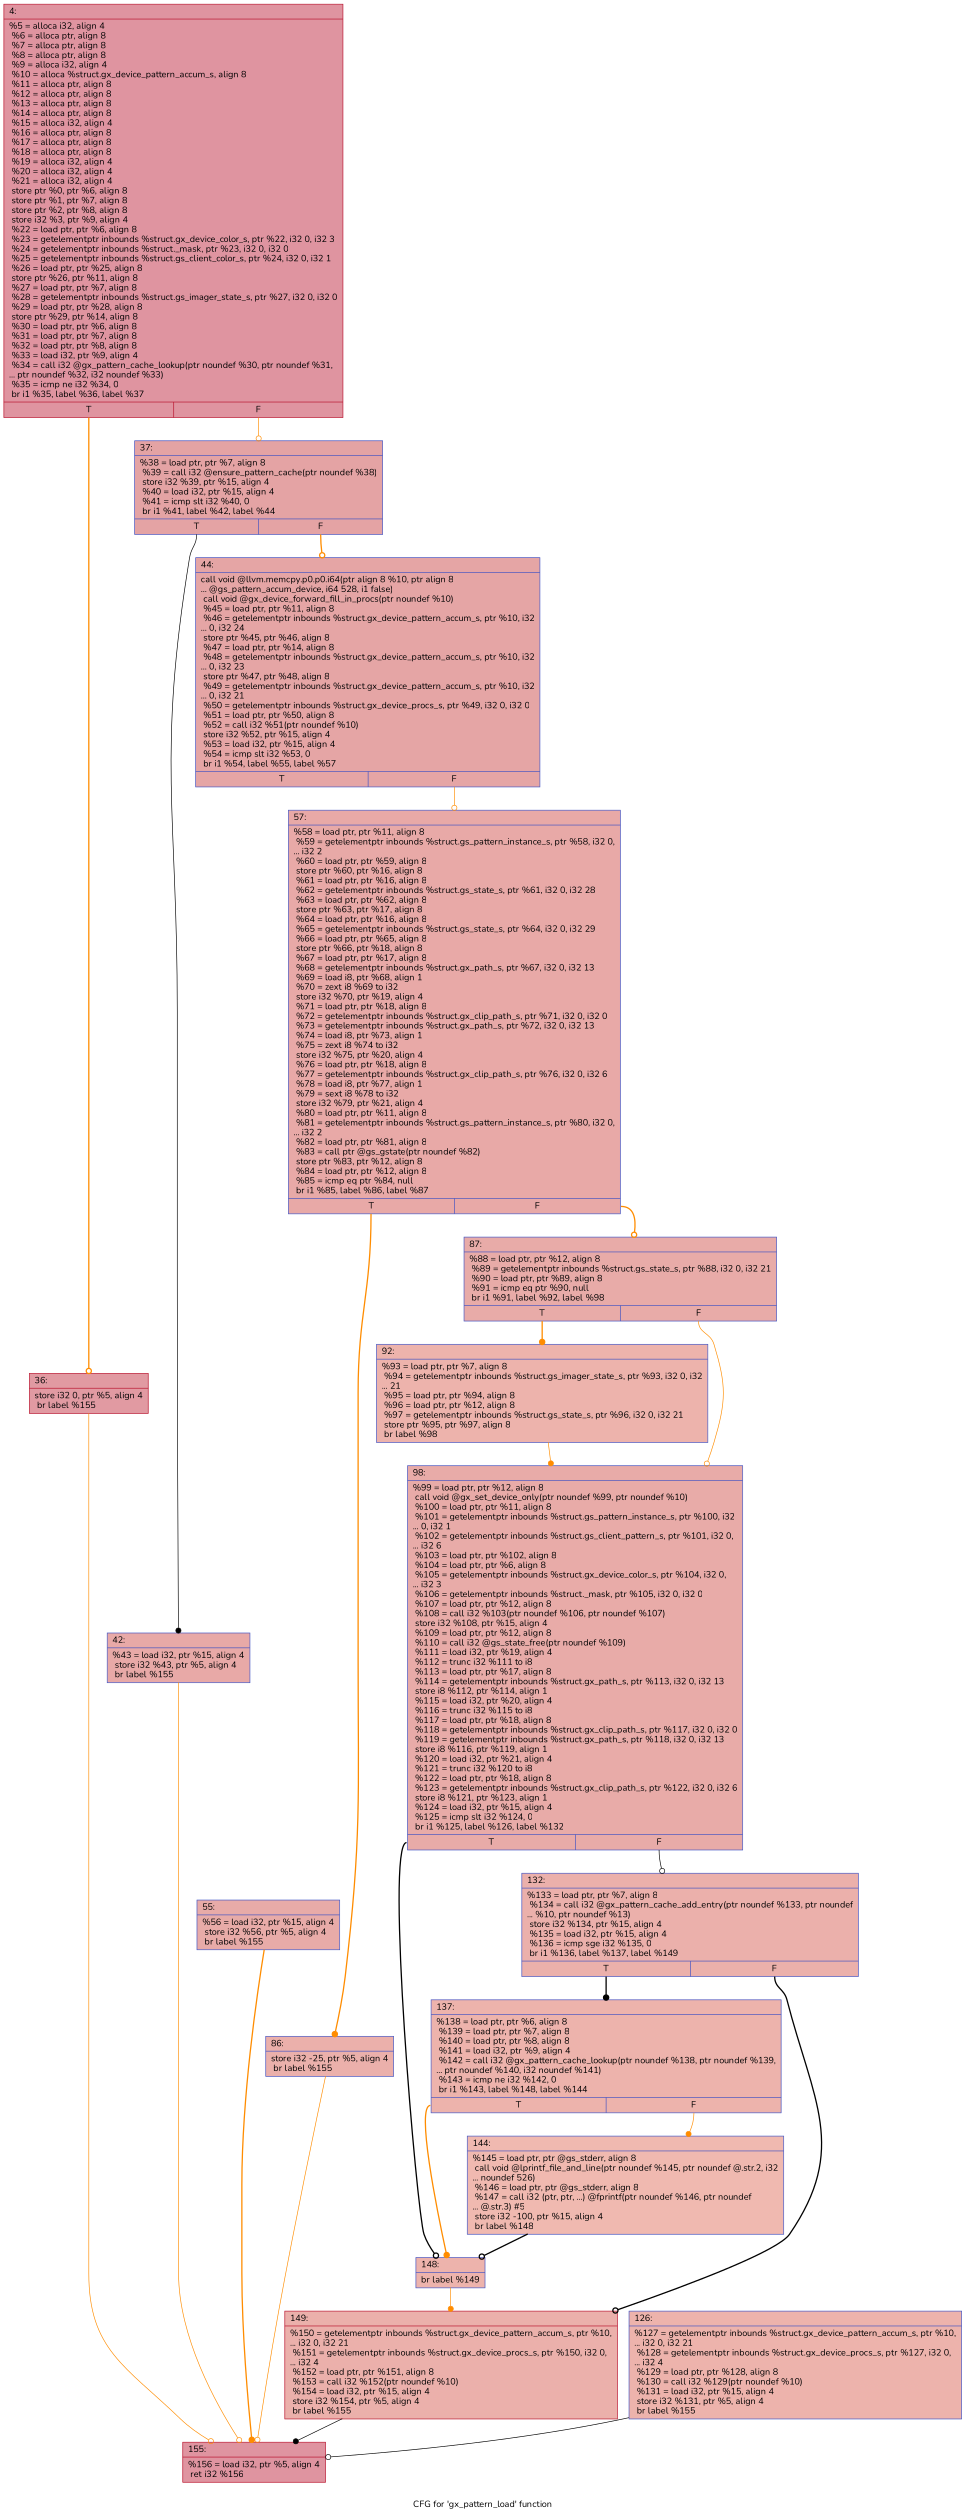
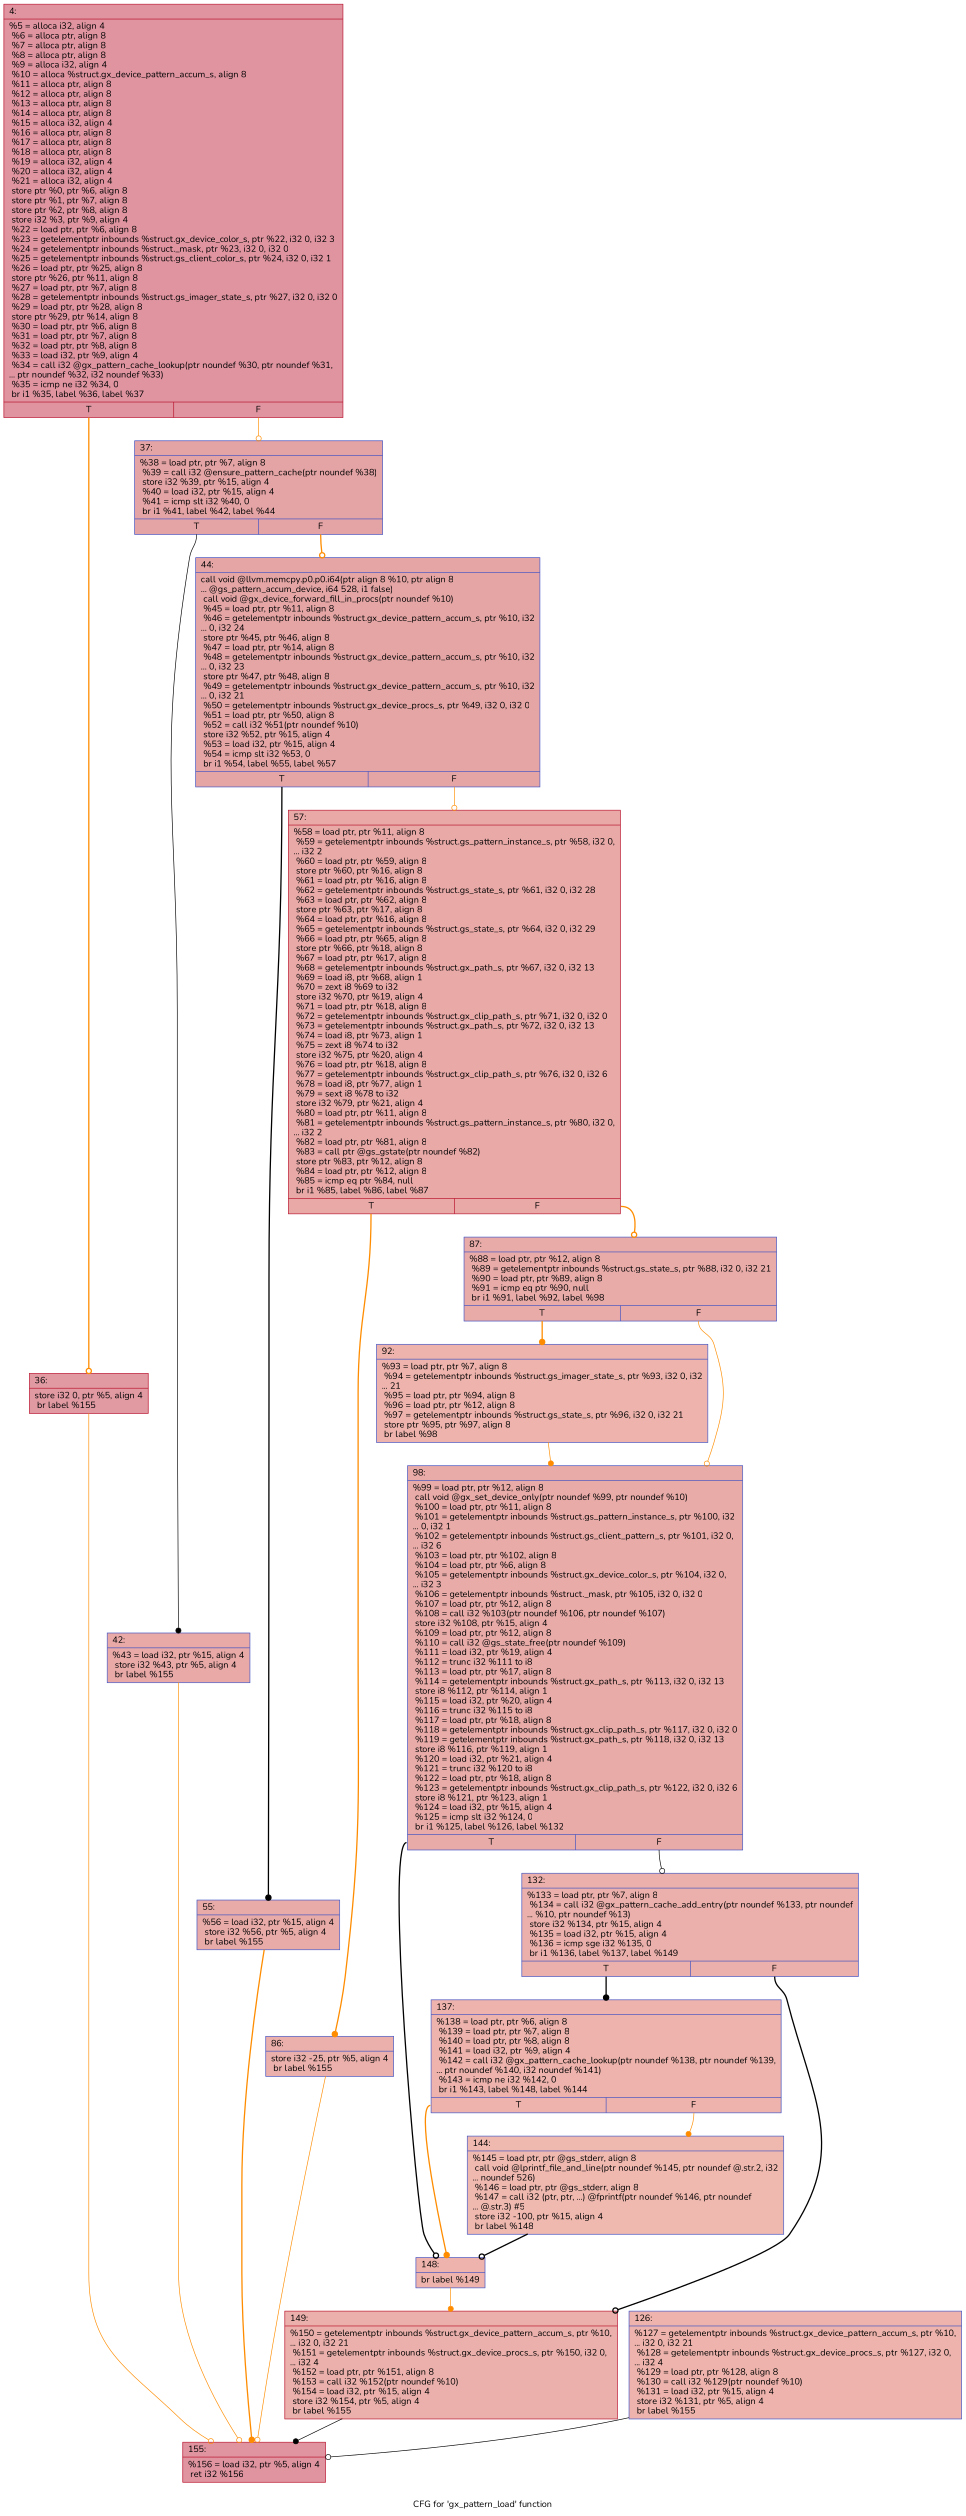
(454, 1012) -> (454, 1012)
none -> (269, 1341)
